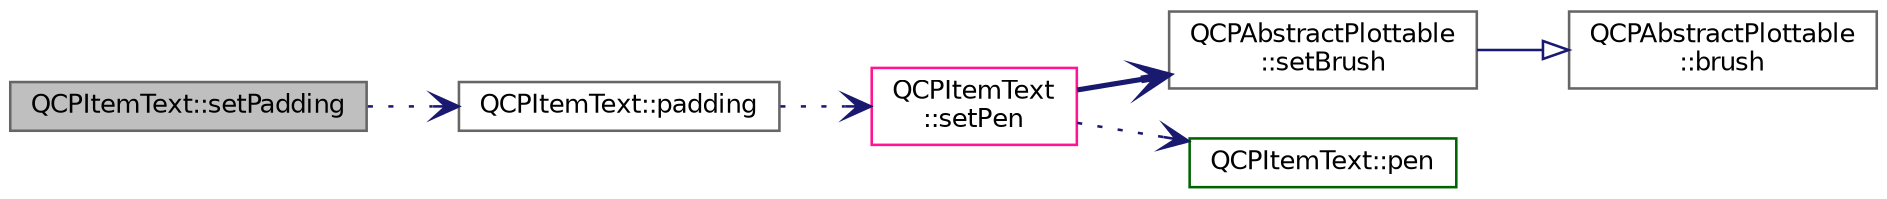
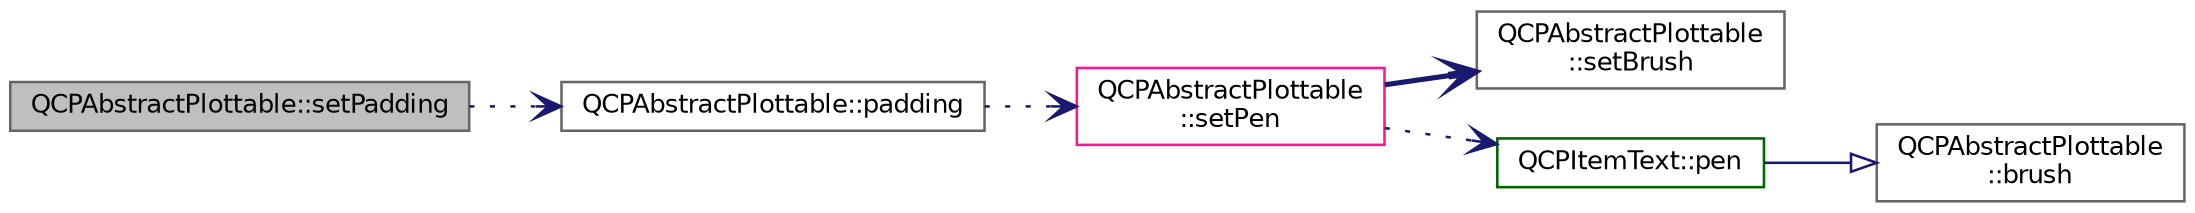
(1510, 50) -> (1808, 163)
(188, 106) -> (240, 106)
(619, 106) -> (773, 106)
(974, 106) -> (1231, 106)
